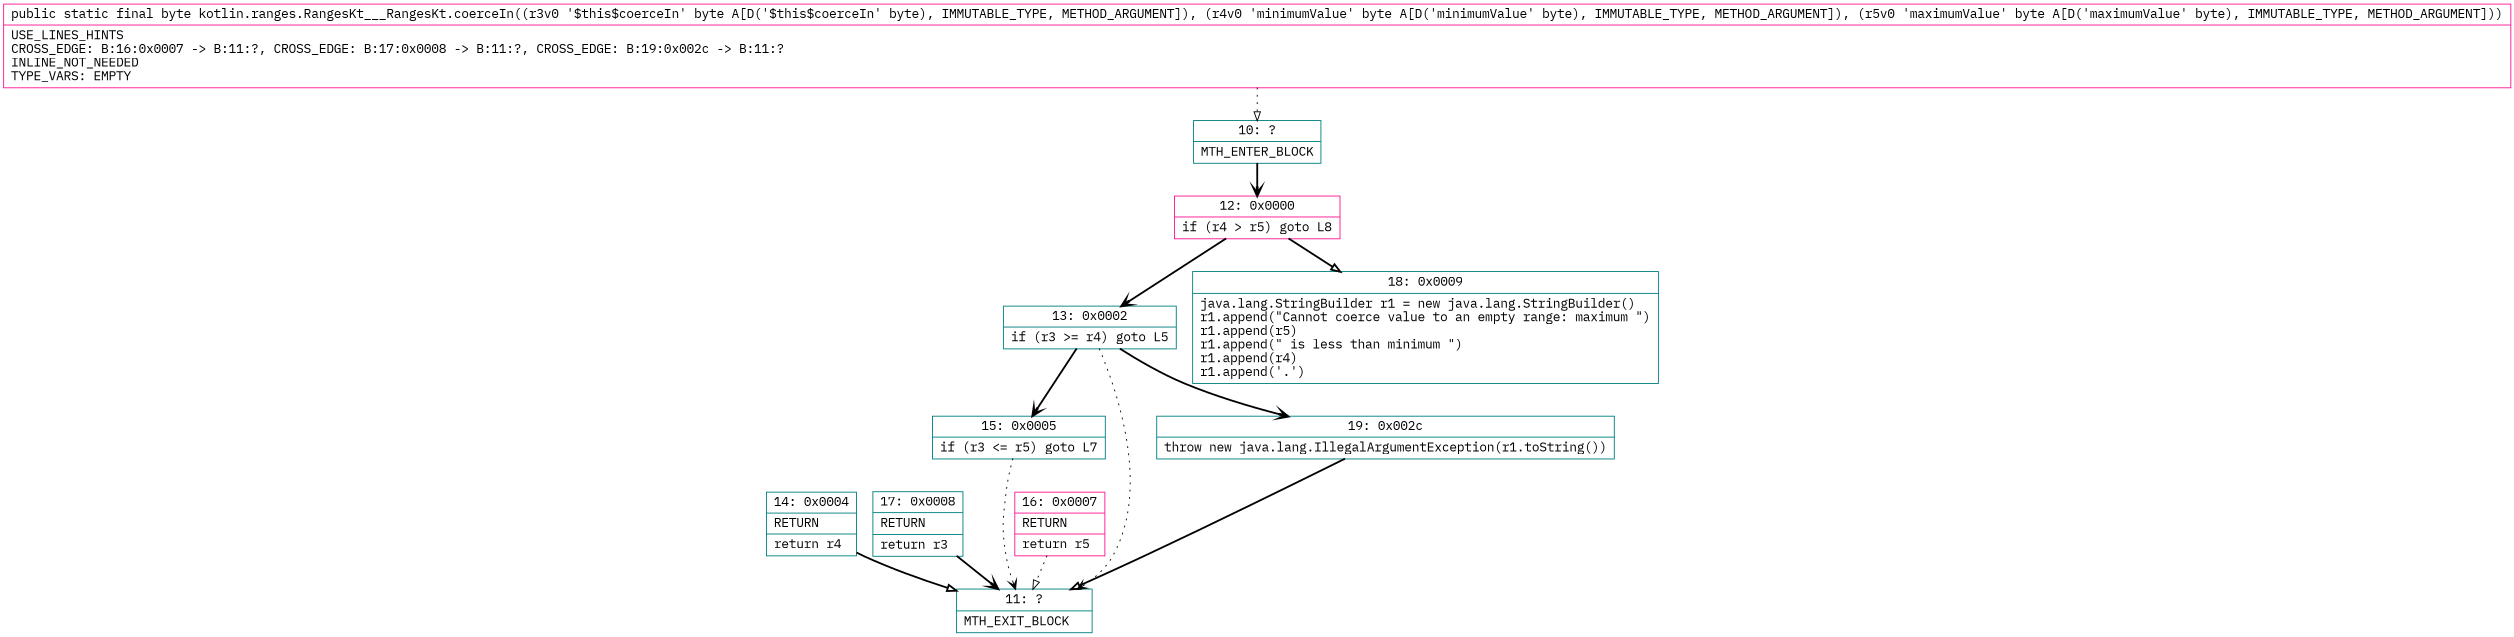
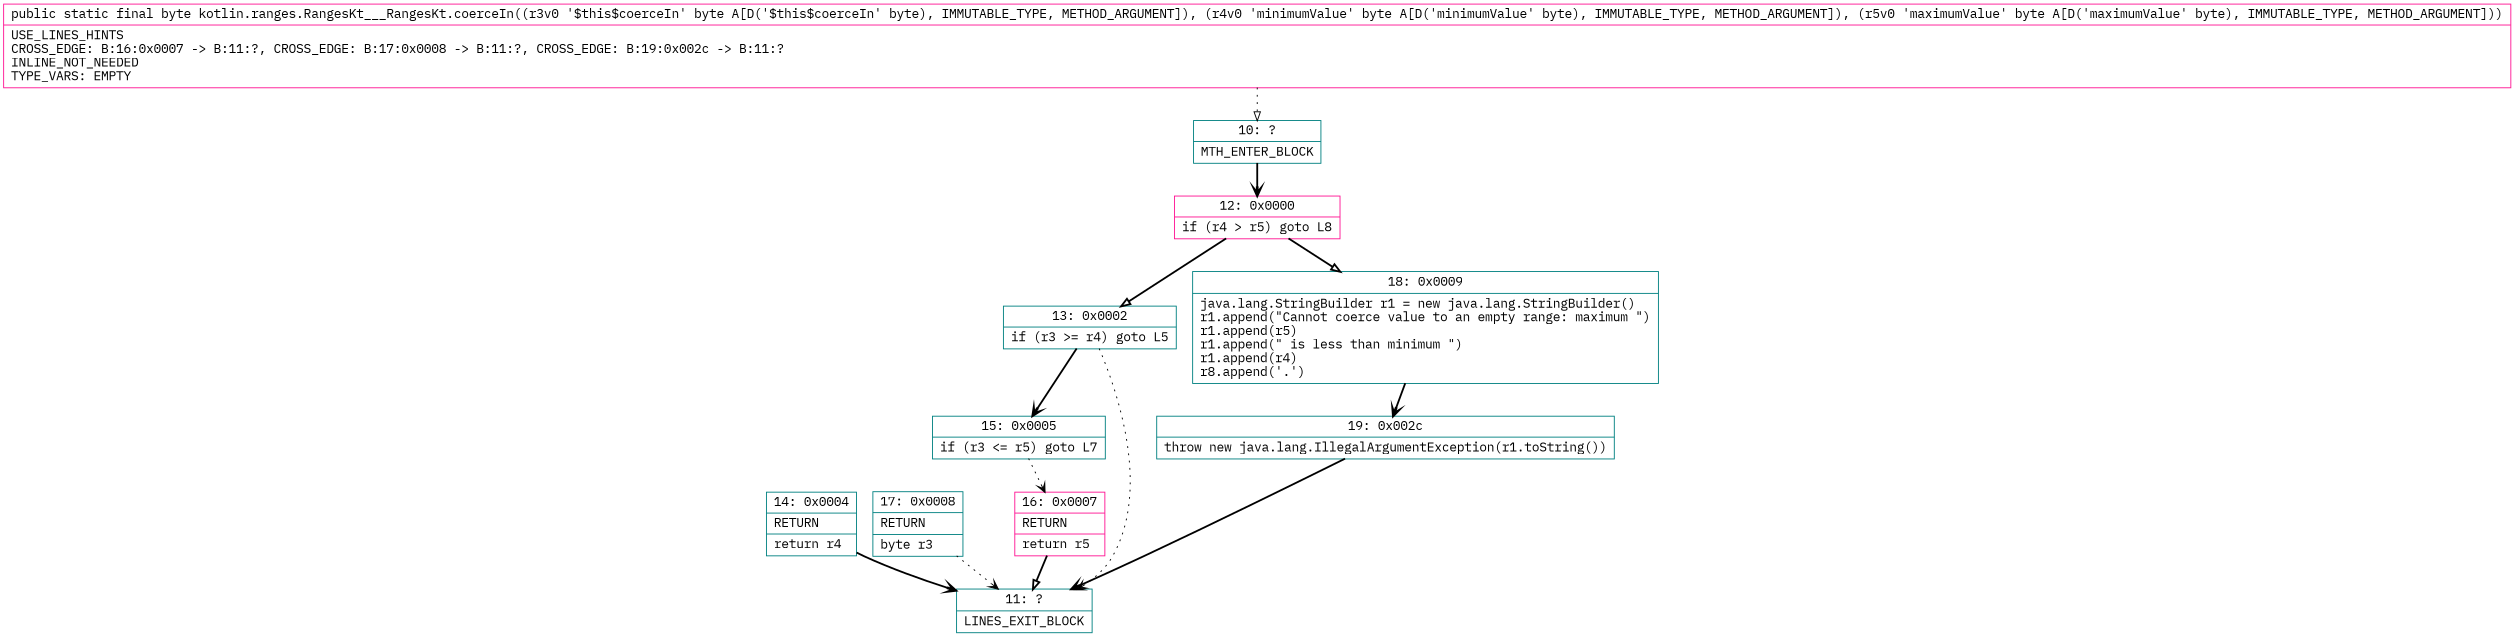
(1177, 270) -> (1177, 270)
(1253, 372) -> (1253, 372)
(1197, 388) -> (1401, 396)
(1003, 520) -> (1035, 471)
(1213, 523) -> (1213, 523)
(914, 545) -> (907, 545)
(1042, 568) -> (1042, 568)
(974, 570) -> (974, 570)
(901, 572) -> (901, 572)
(1017, 621) -> (1024, 621)
